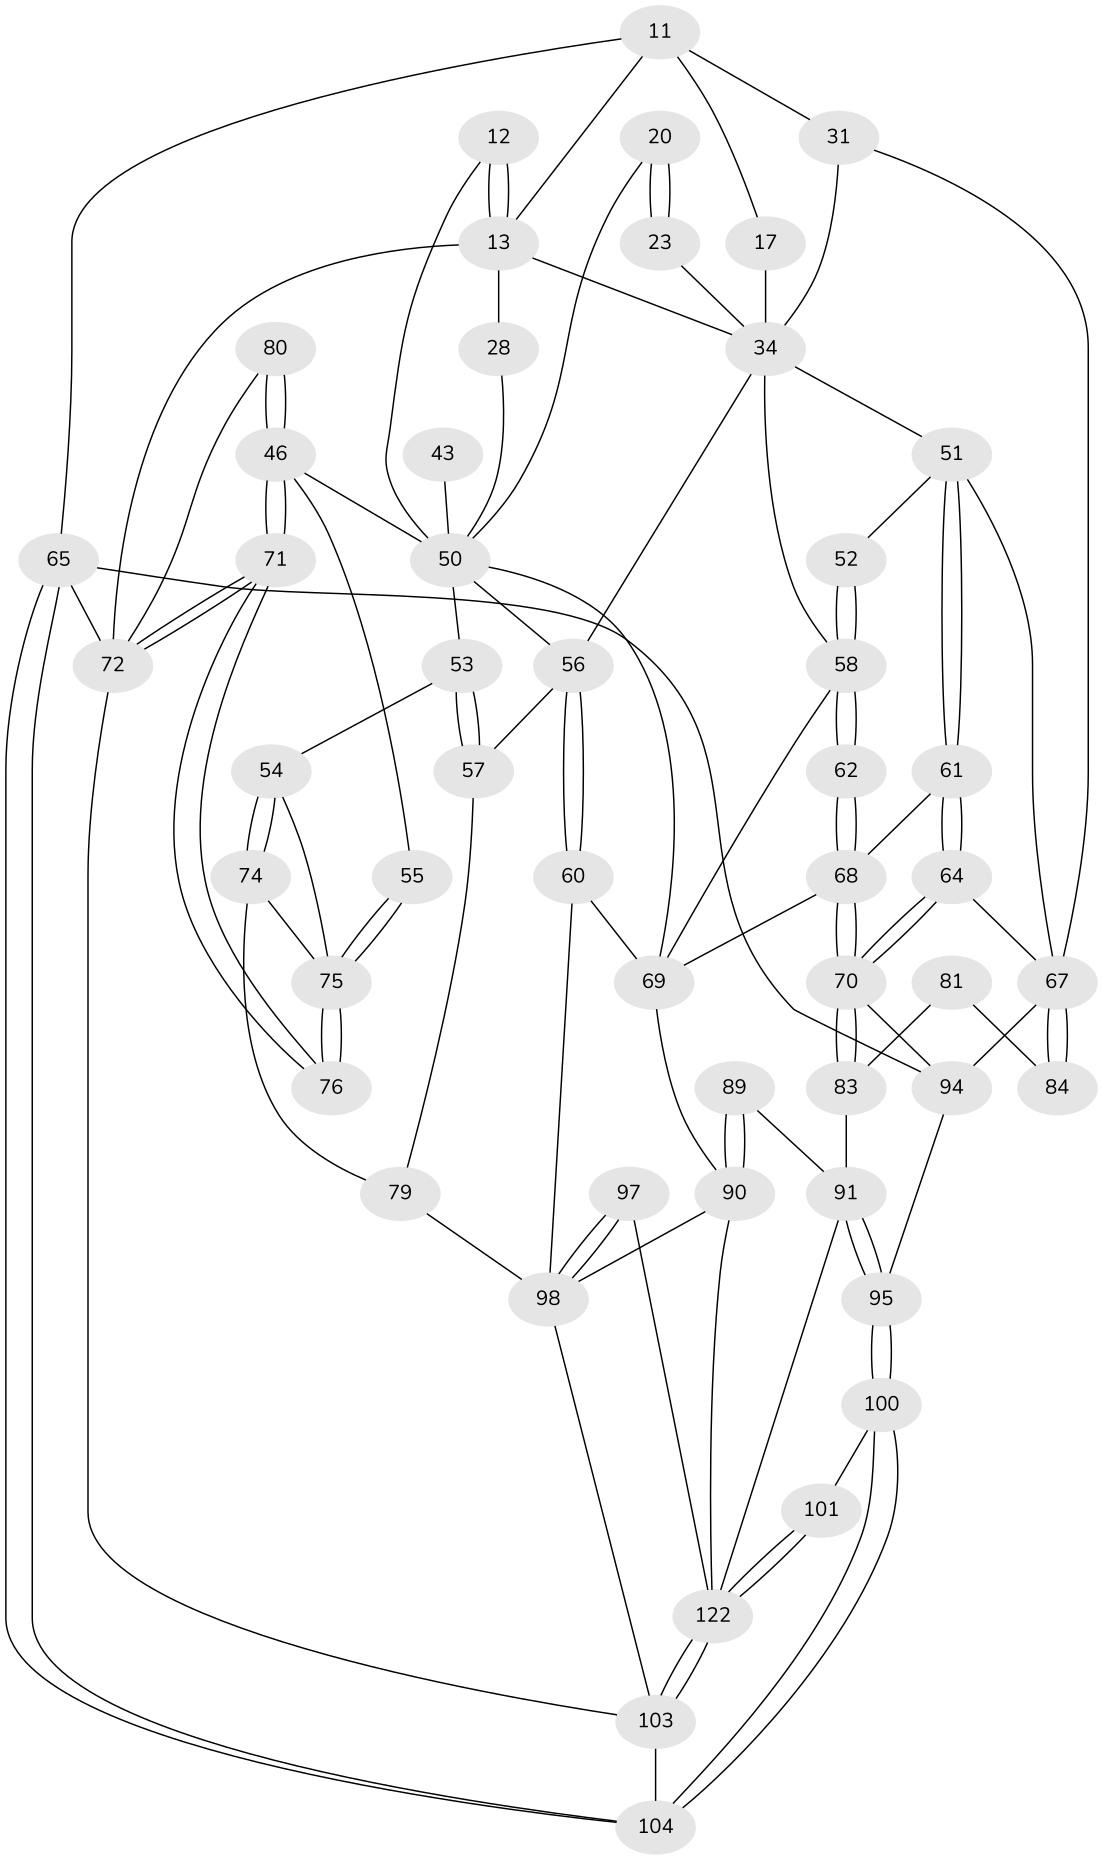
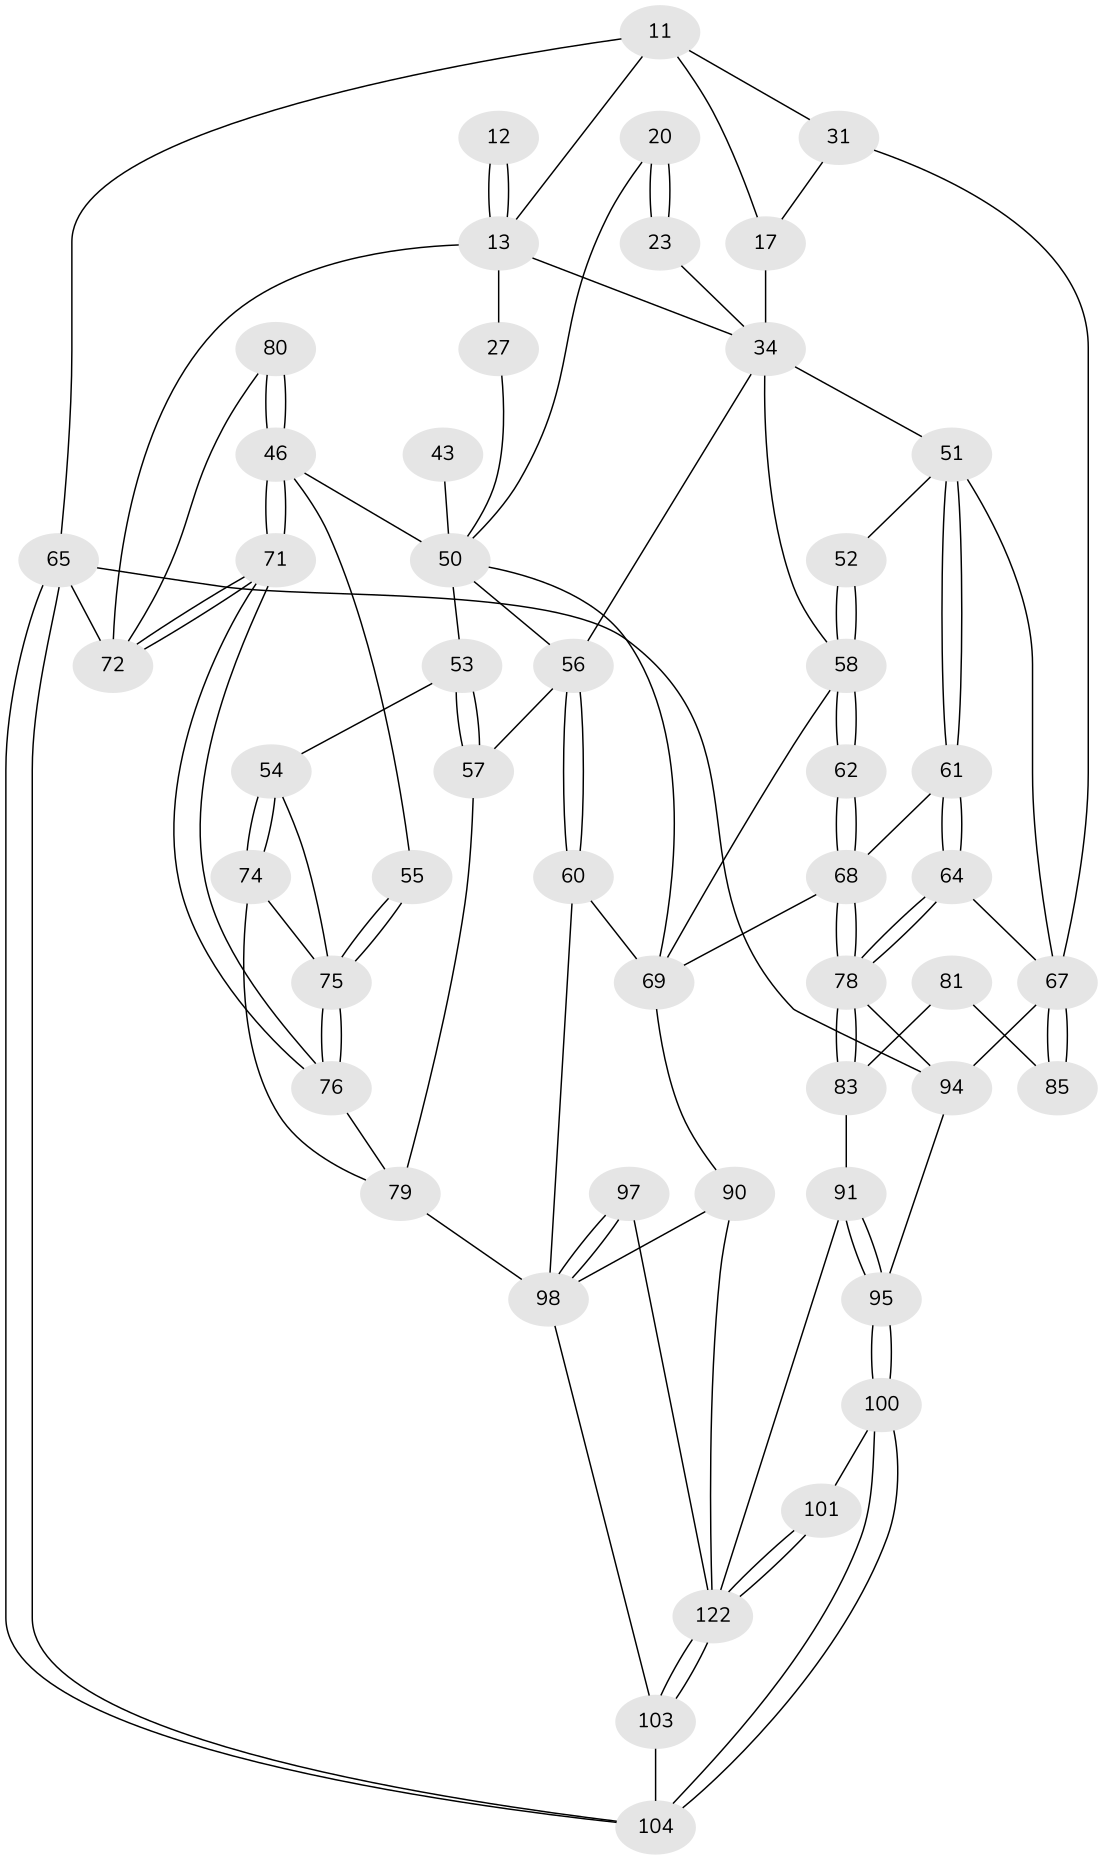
(825, 250) -> (802, 191)
(402, 348) -> none
(499, 349) -> (499, 349)
(846, 983) -> (846, 983)
(735, 1088) -> none
(1057, 1088) -> (1057, 1088)
none -> (366, 1141)
(88, 1395) -> none
